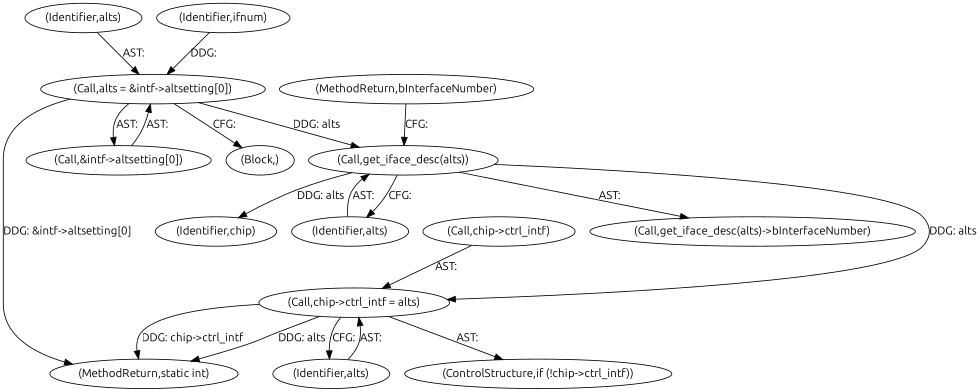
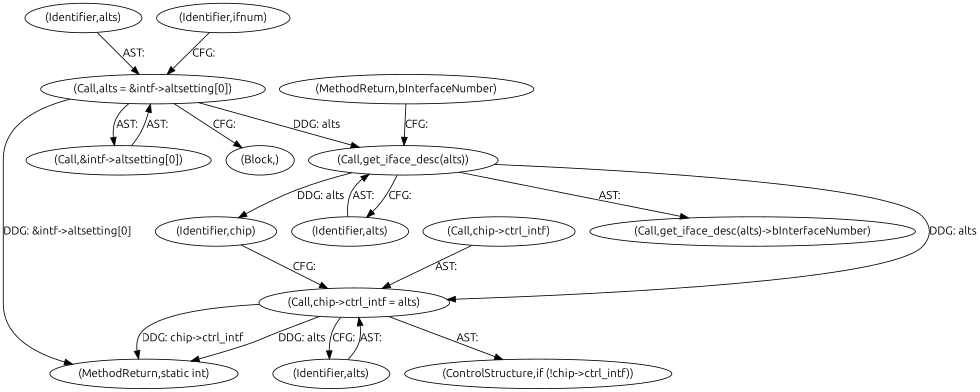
(205, 54) -> (205, 54)
none -> (281, 265)
